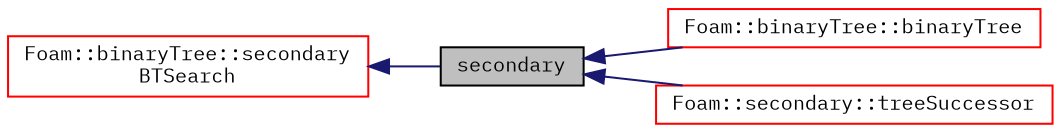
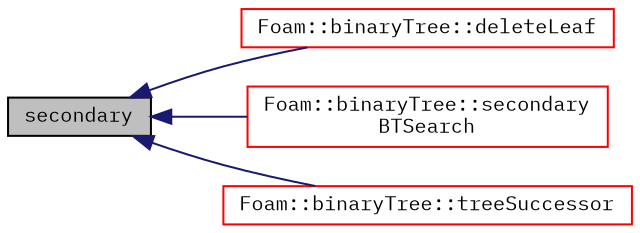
(854, 28) -> (428, 28)
(415, 66) -> (209, 117)
(854, 105) -> (428, 205)
